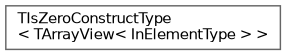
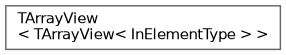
(143, 28) -> (143, 28)
